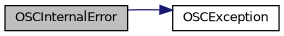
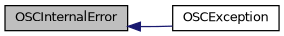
(144, 10) -> (156, 27)
